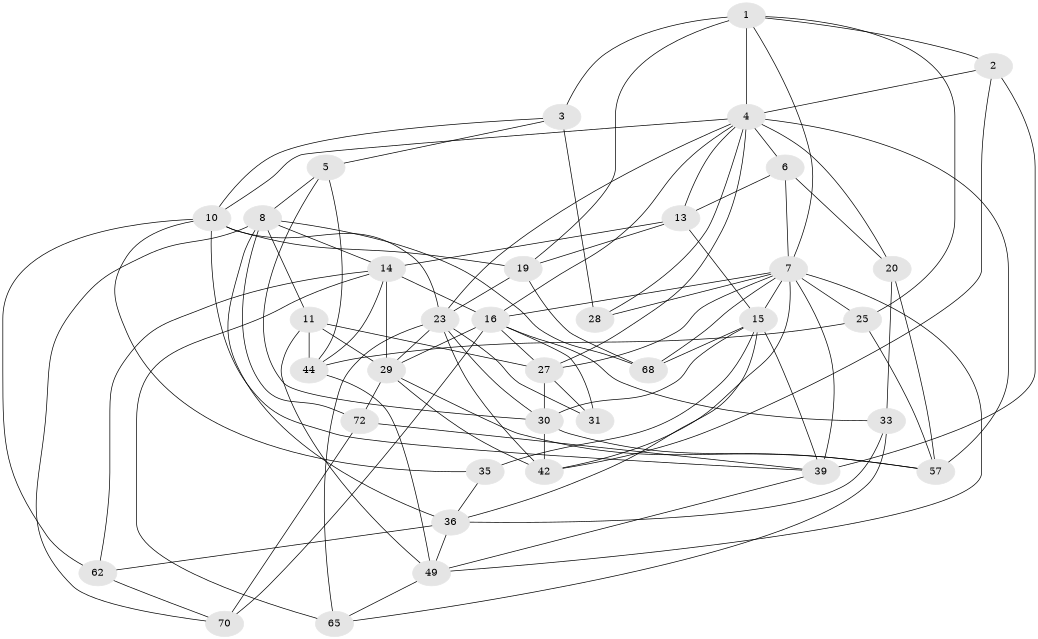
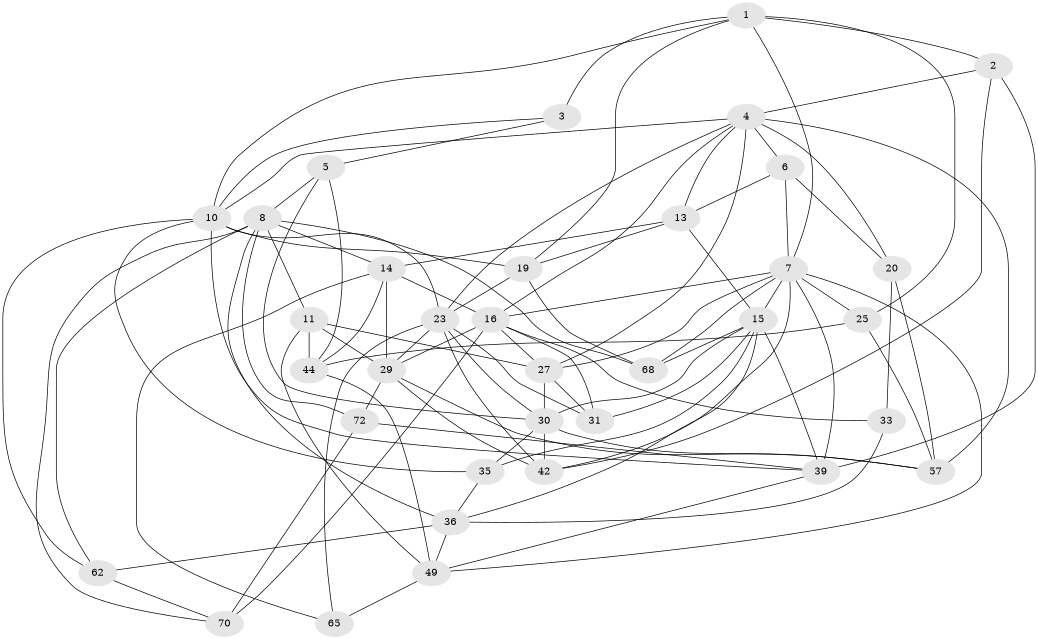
(746, 66) -> (448, 74)
(595, 320) -> none
(145, 337) -> (64, 349)
none -> (690, 387)
none -> (514, 447)
(644, 569) -> none
